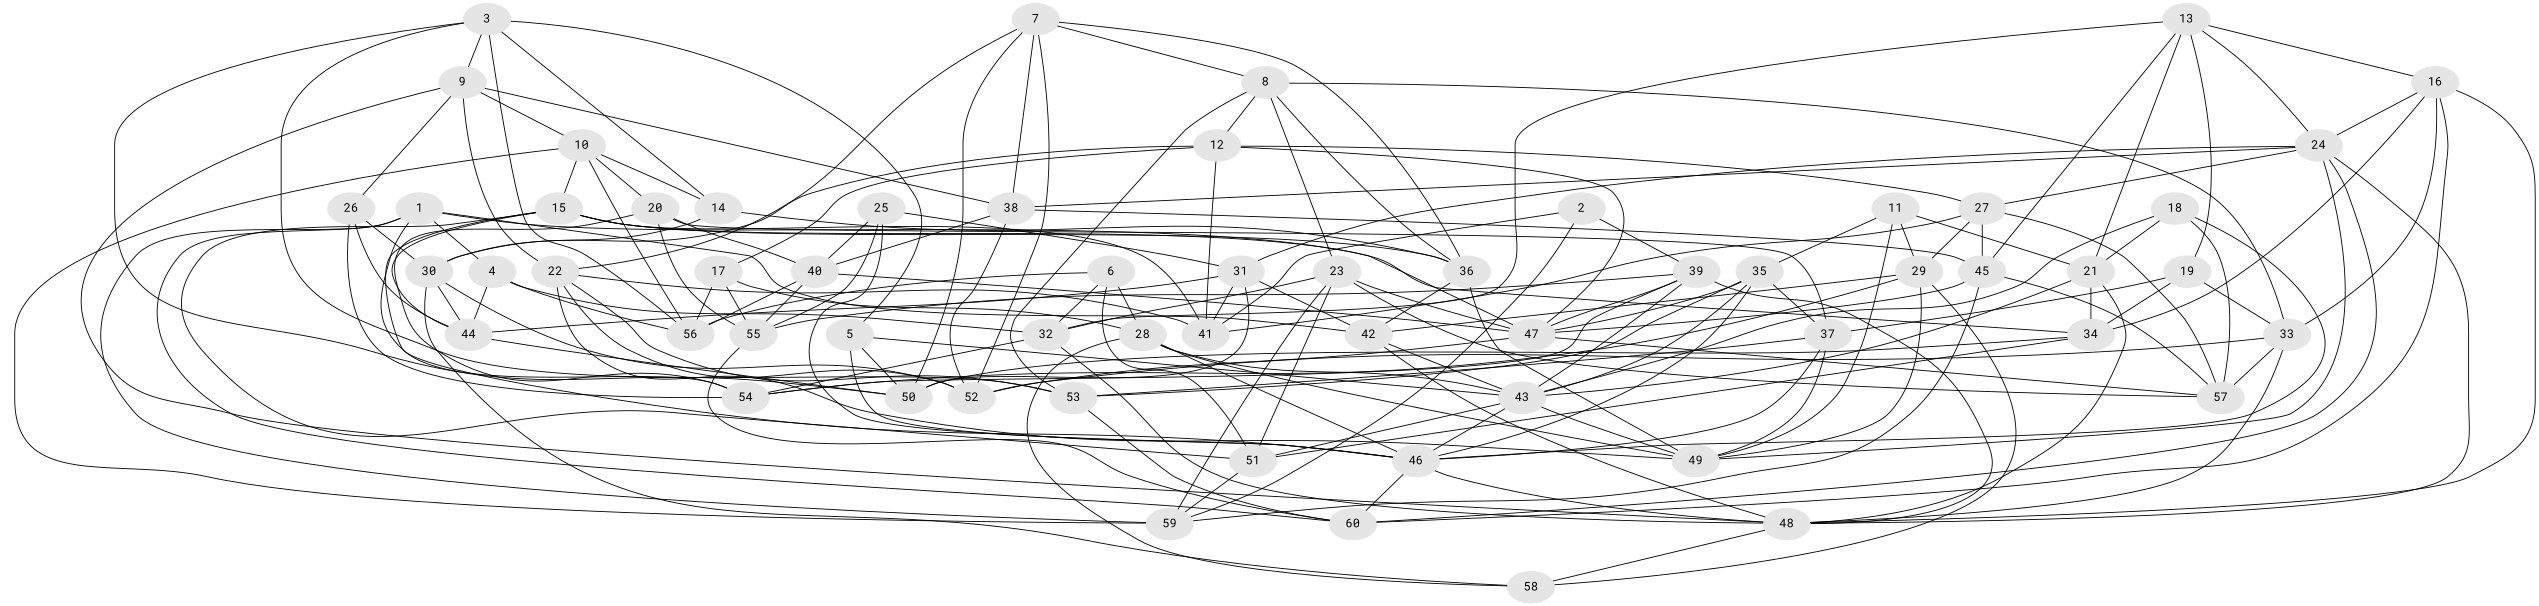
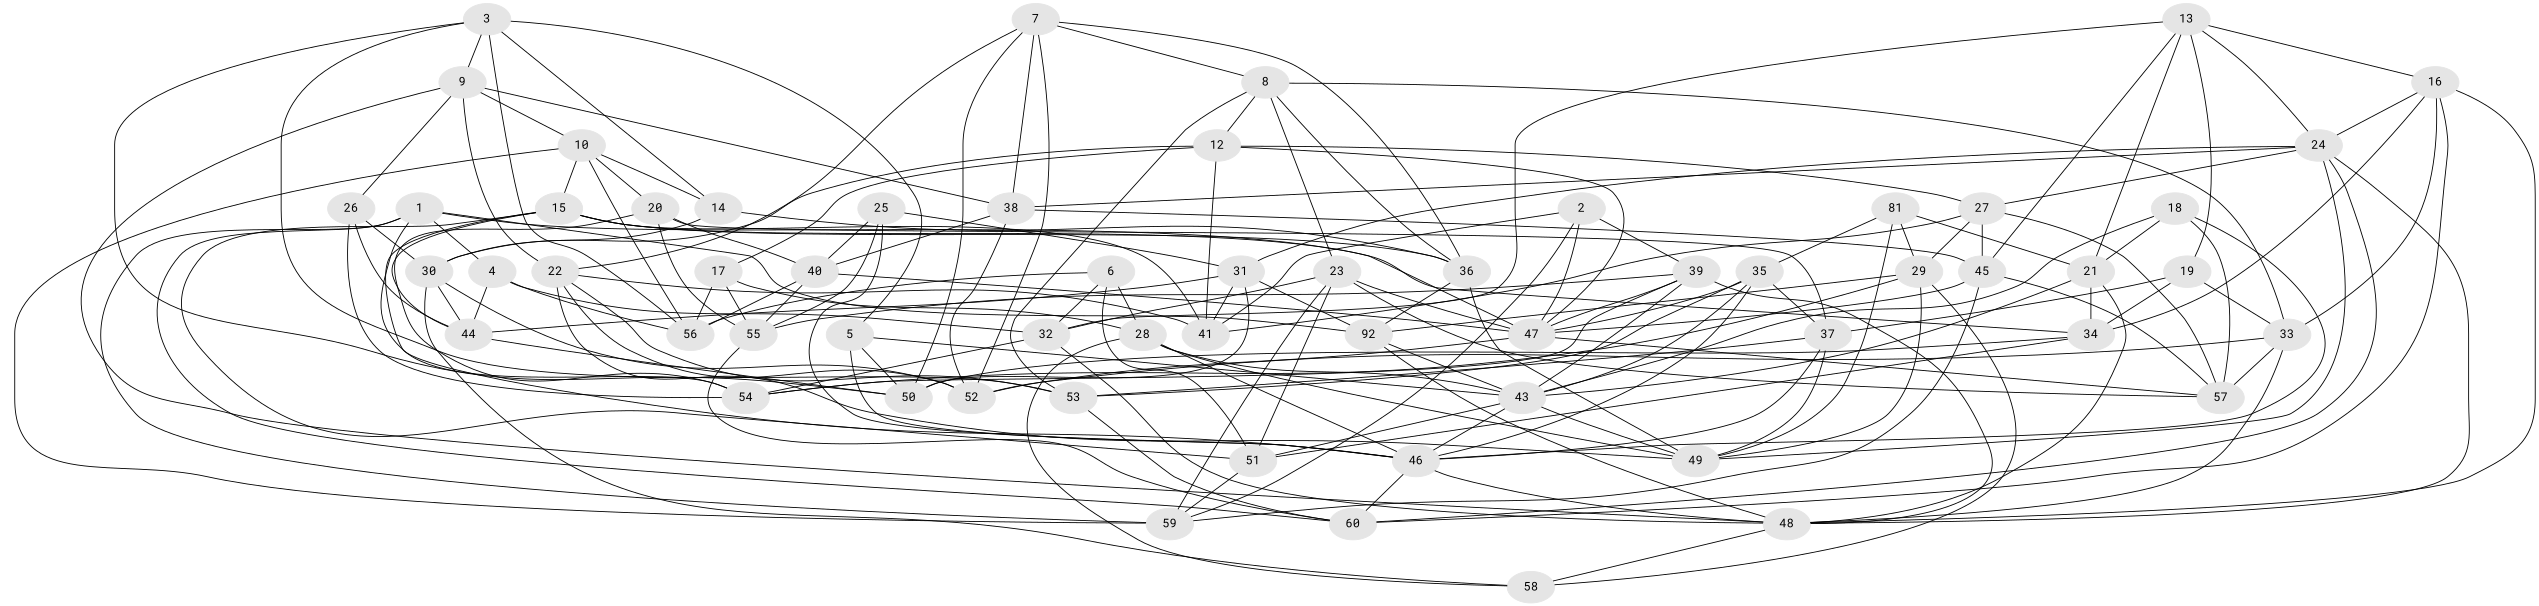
(1895, 209) -> (1895, 209)
none -> (1567, 272)
(1369, 335) -> (1369, 335)
